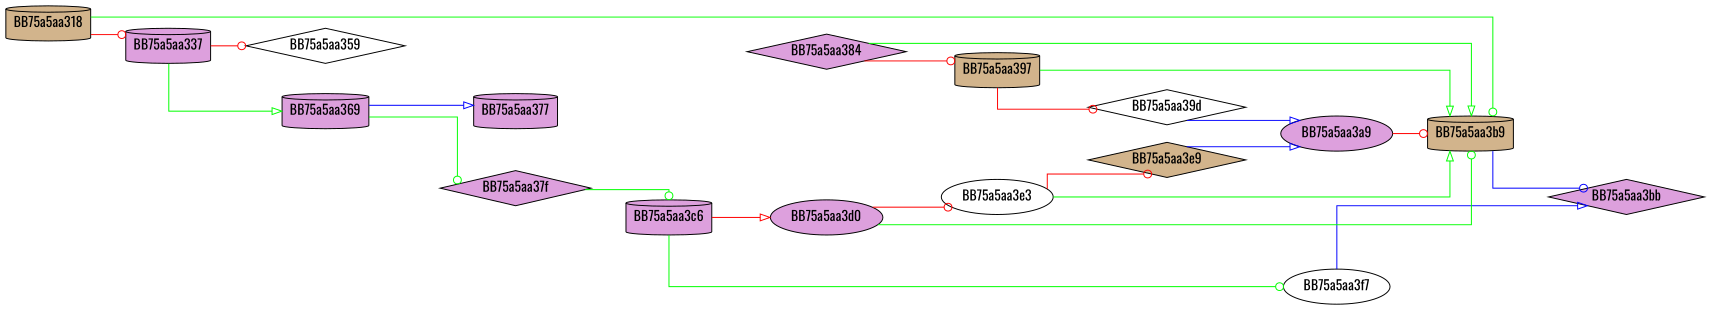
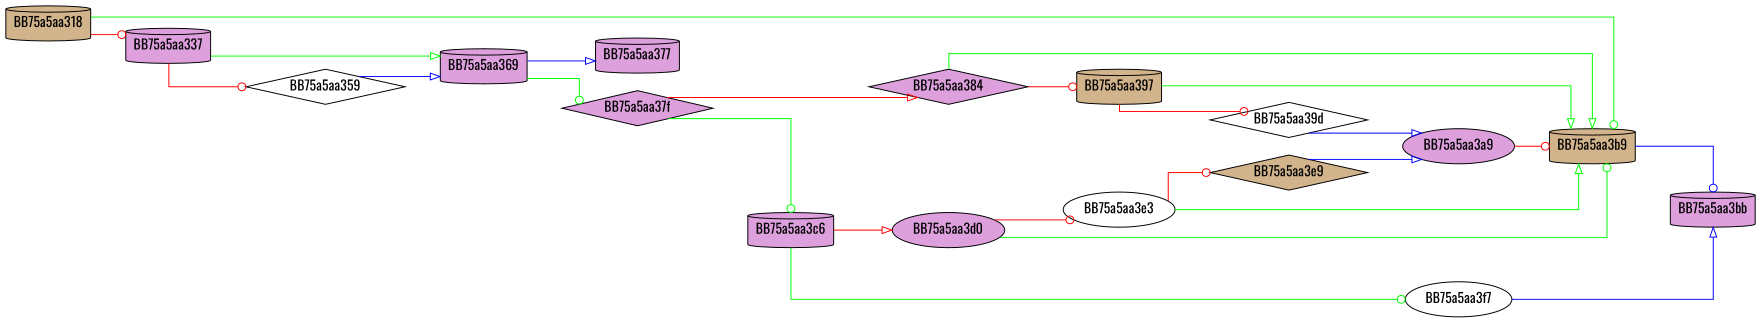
none -> (394, 77)
none -> (787, 98)
(1626, 197) -> (1713, 210)
